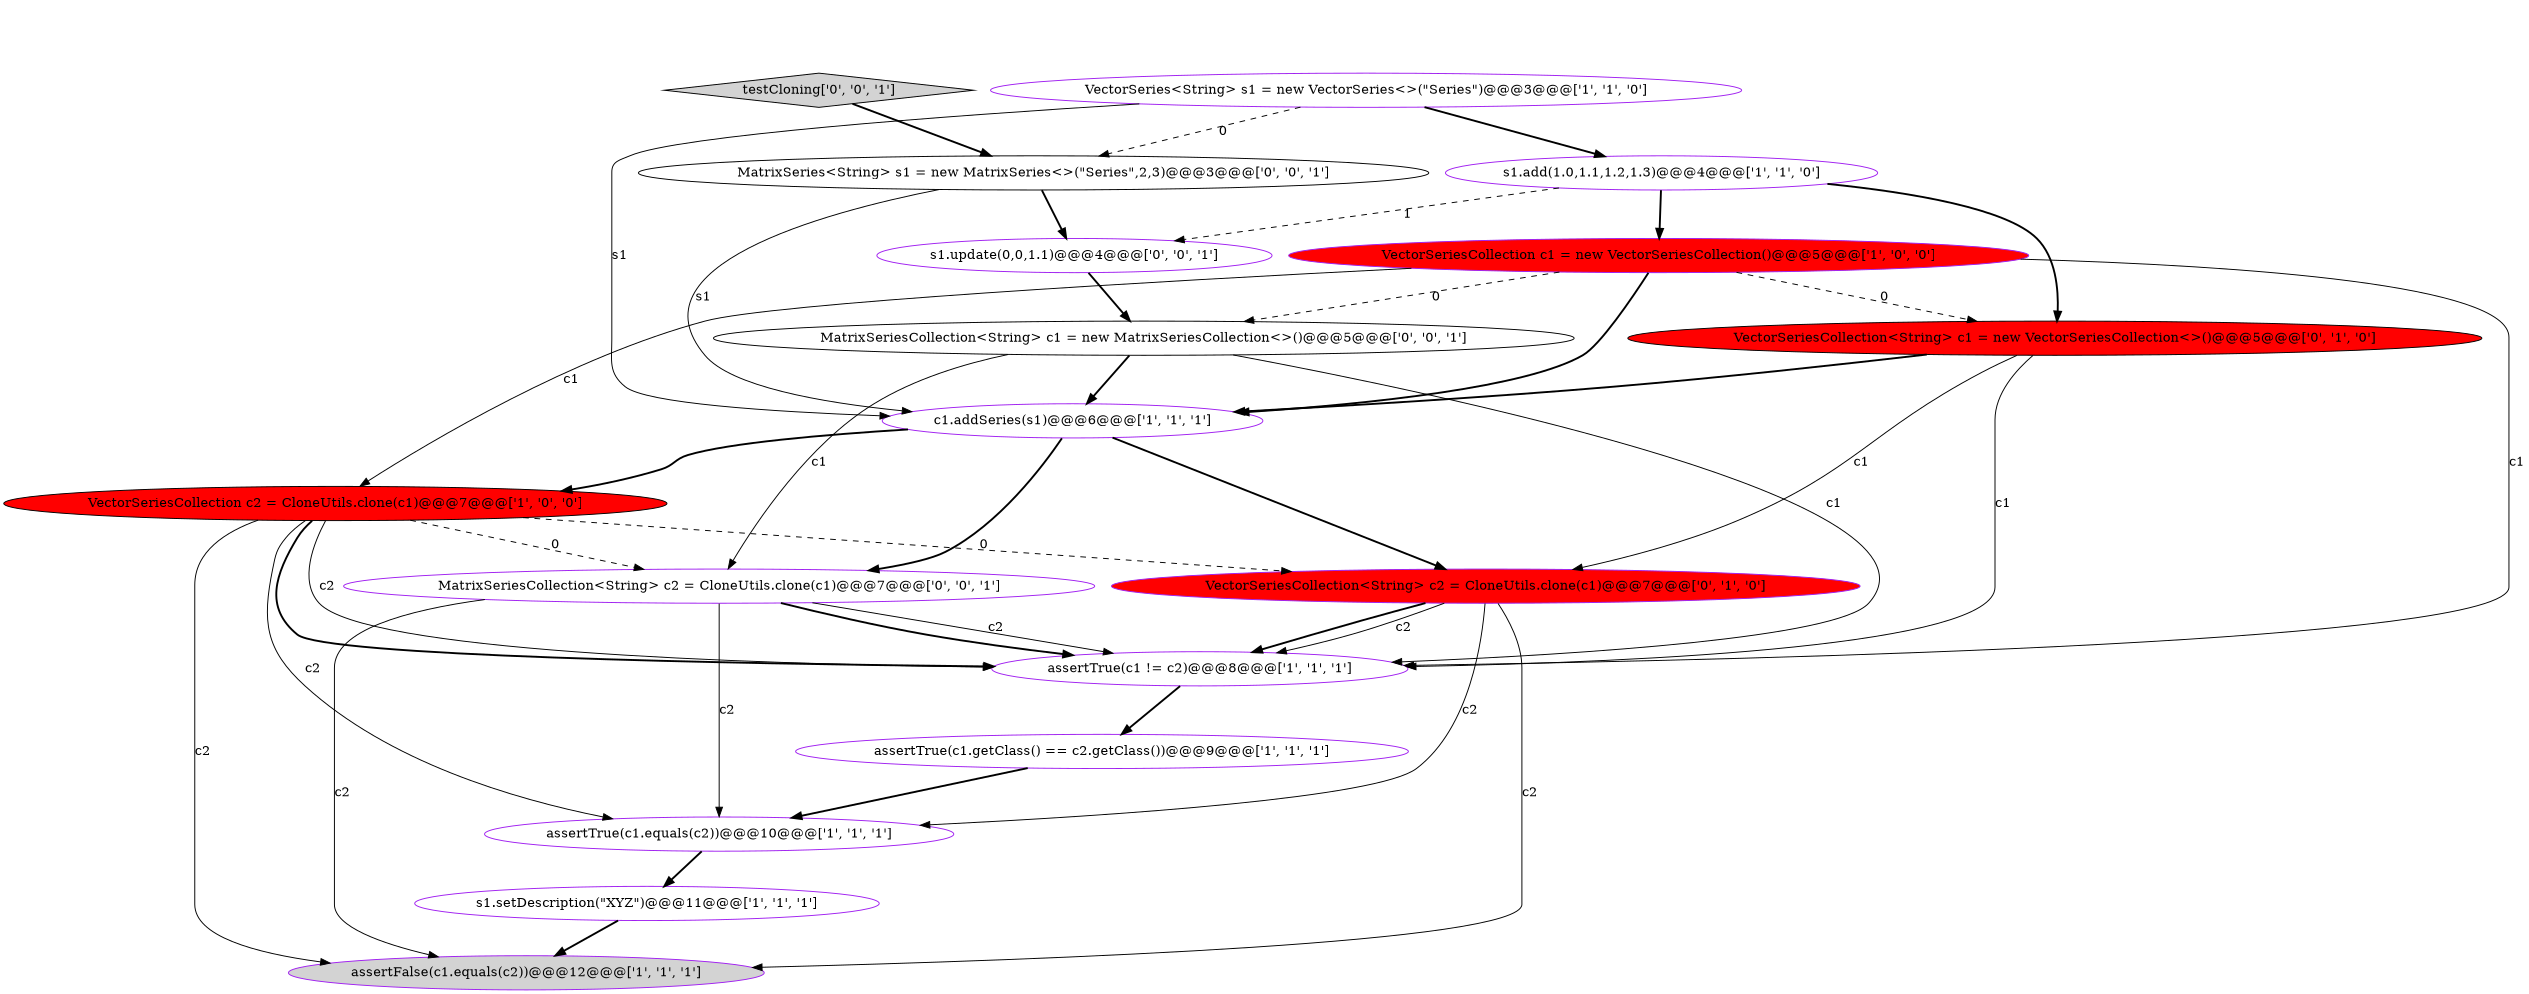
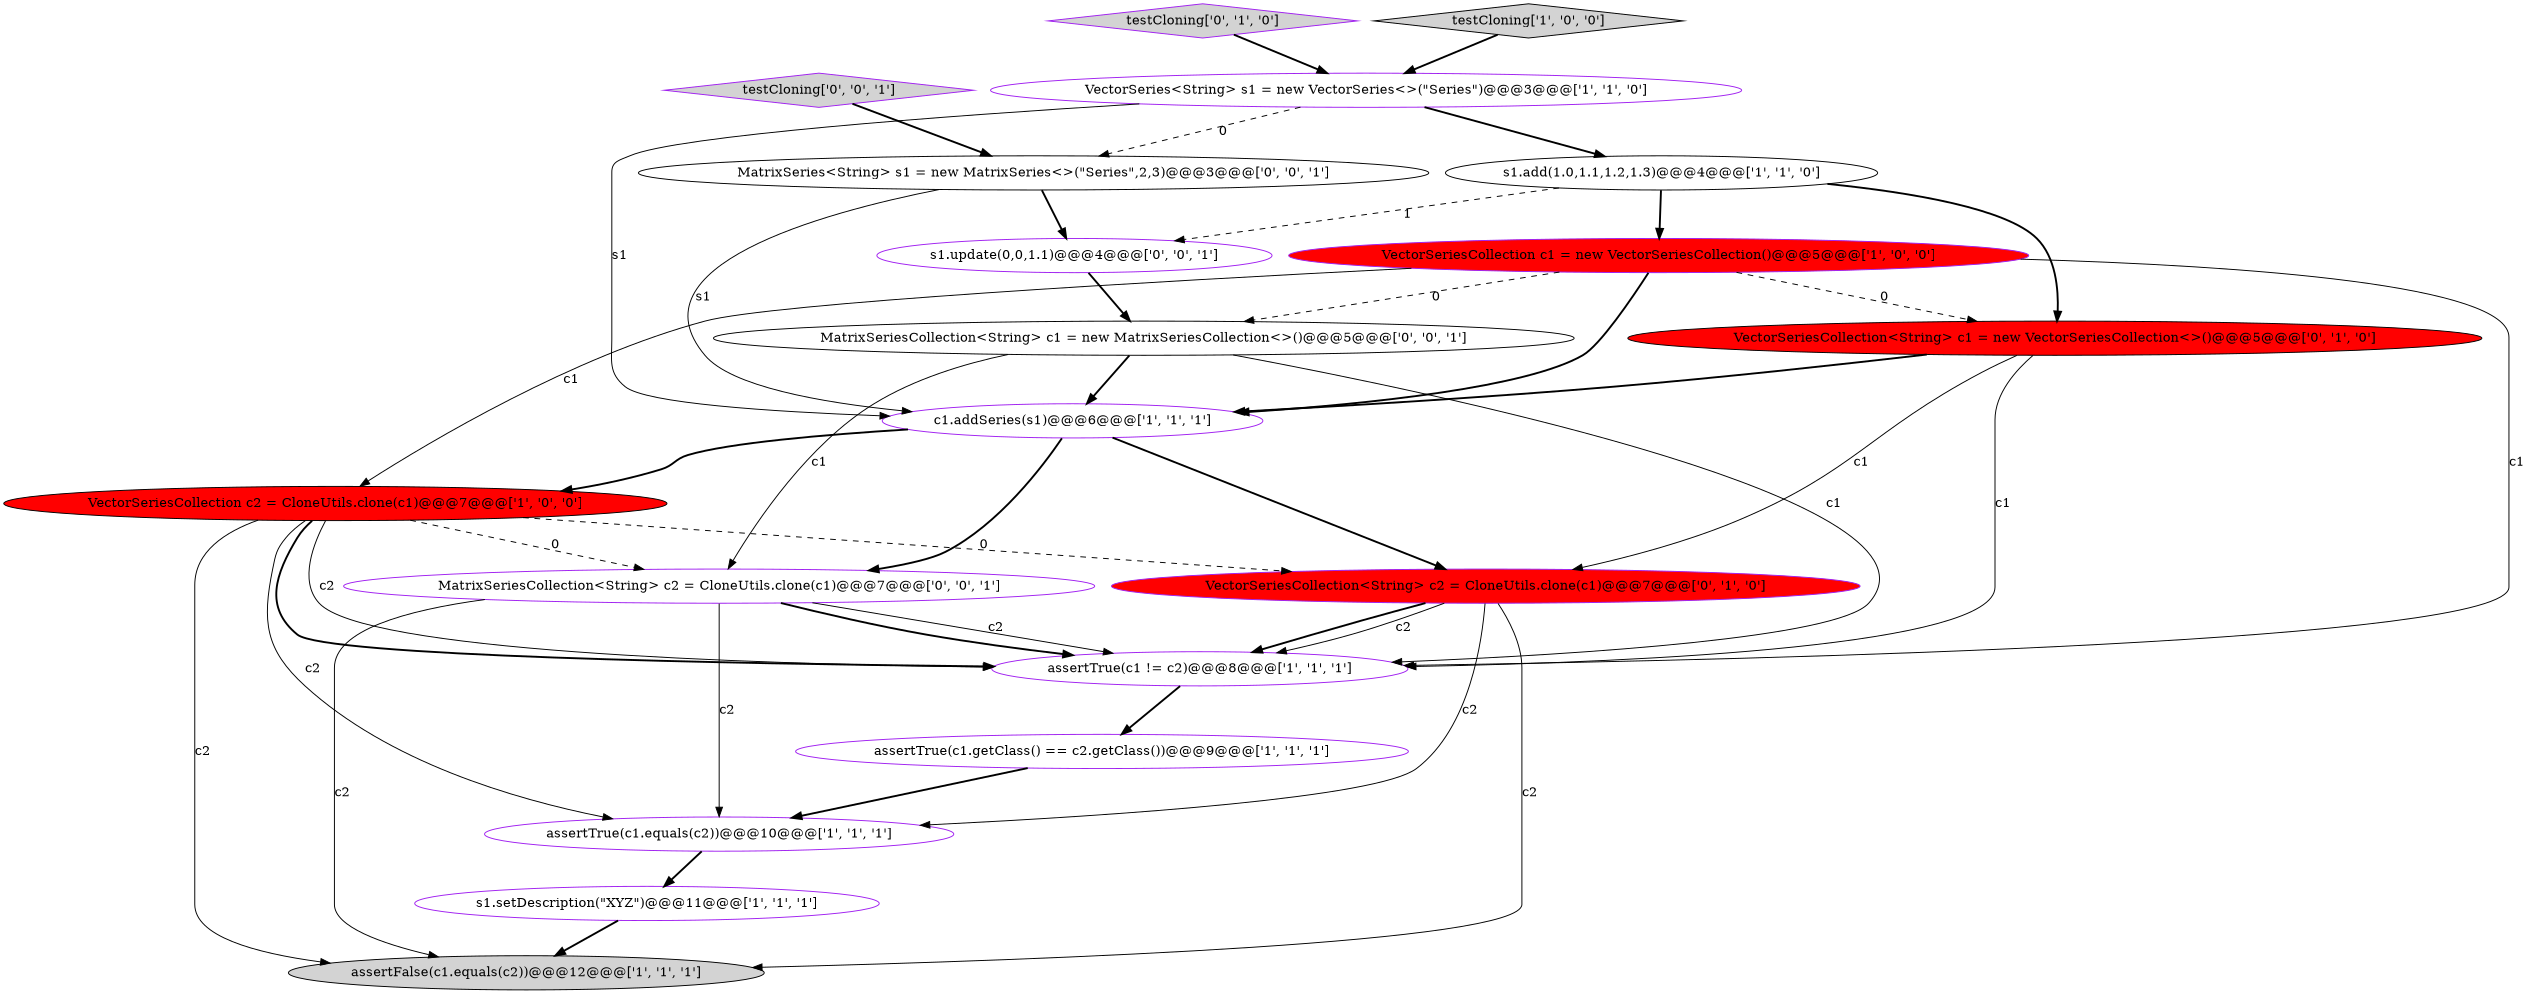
none -> (1203, 21)
none -> (1529, 21)
(819, 90) -> (819, 90)
(1662, 173) -> (1662, 173)
(526, 973) -> (526, 973)
